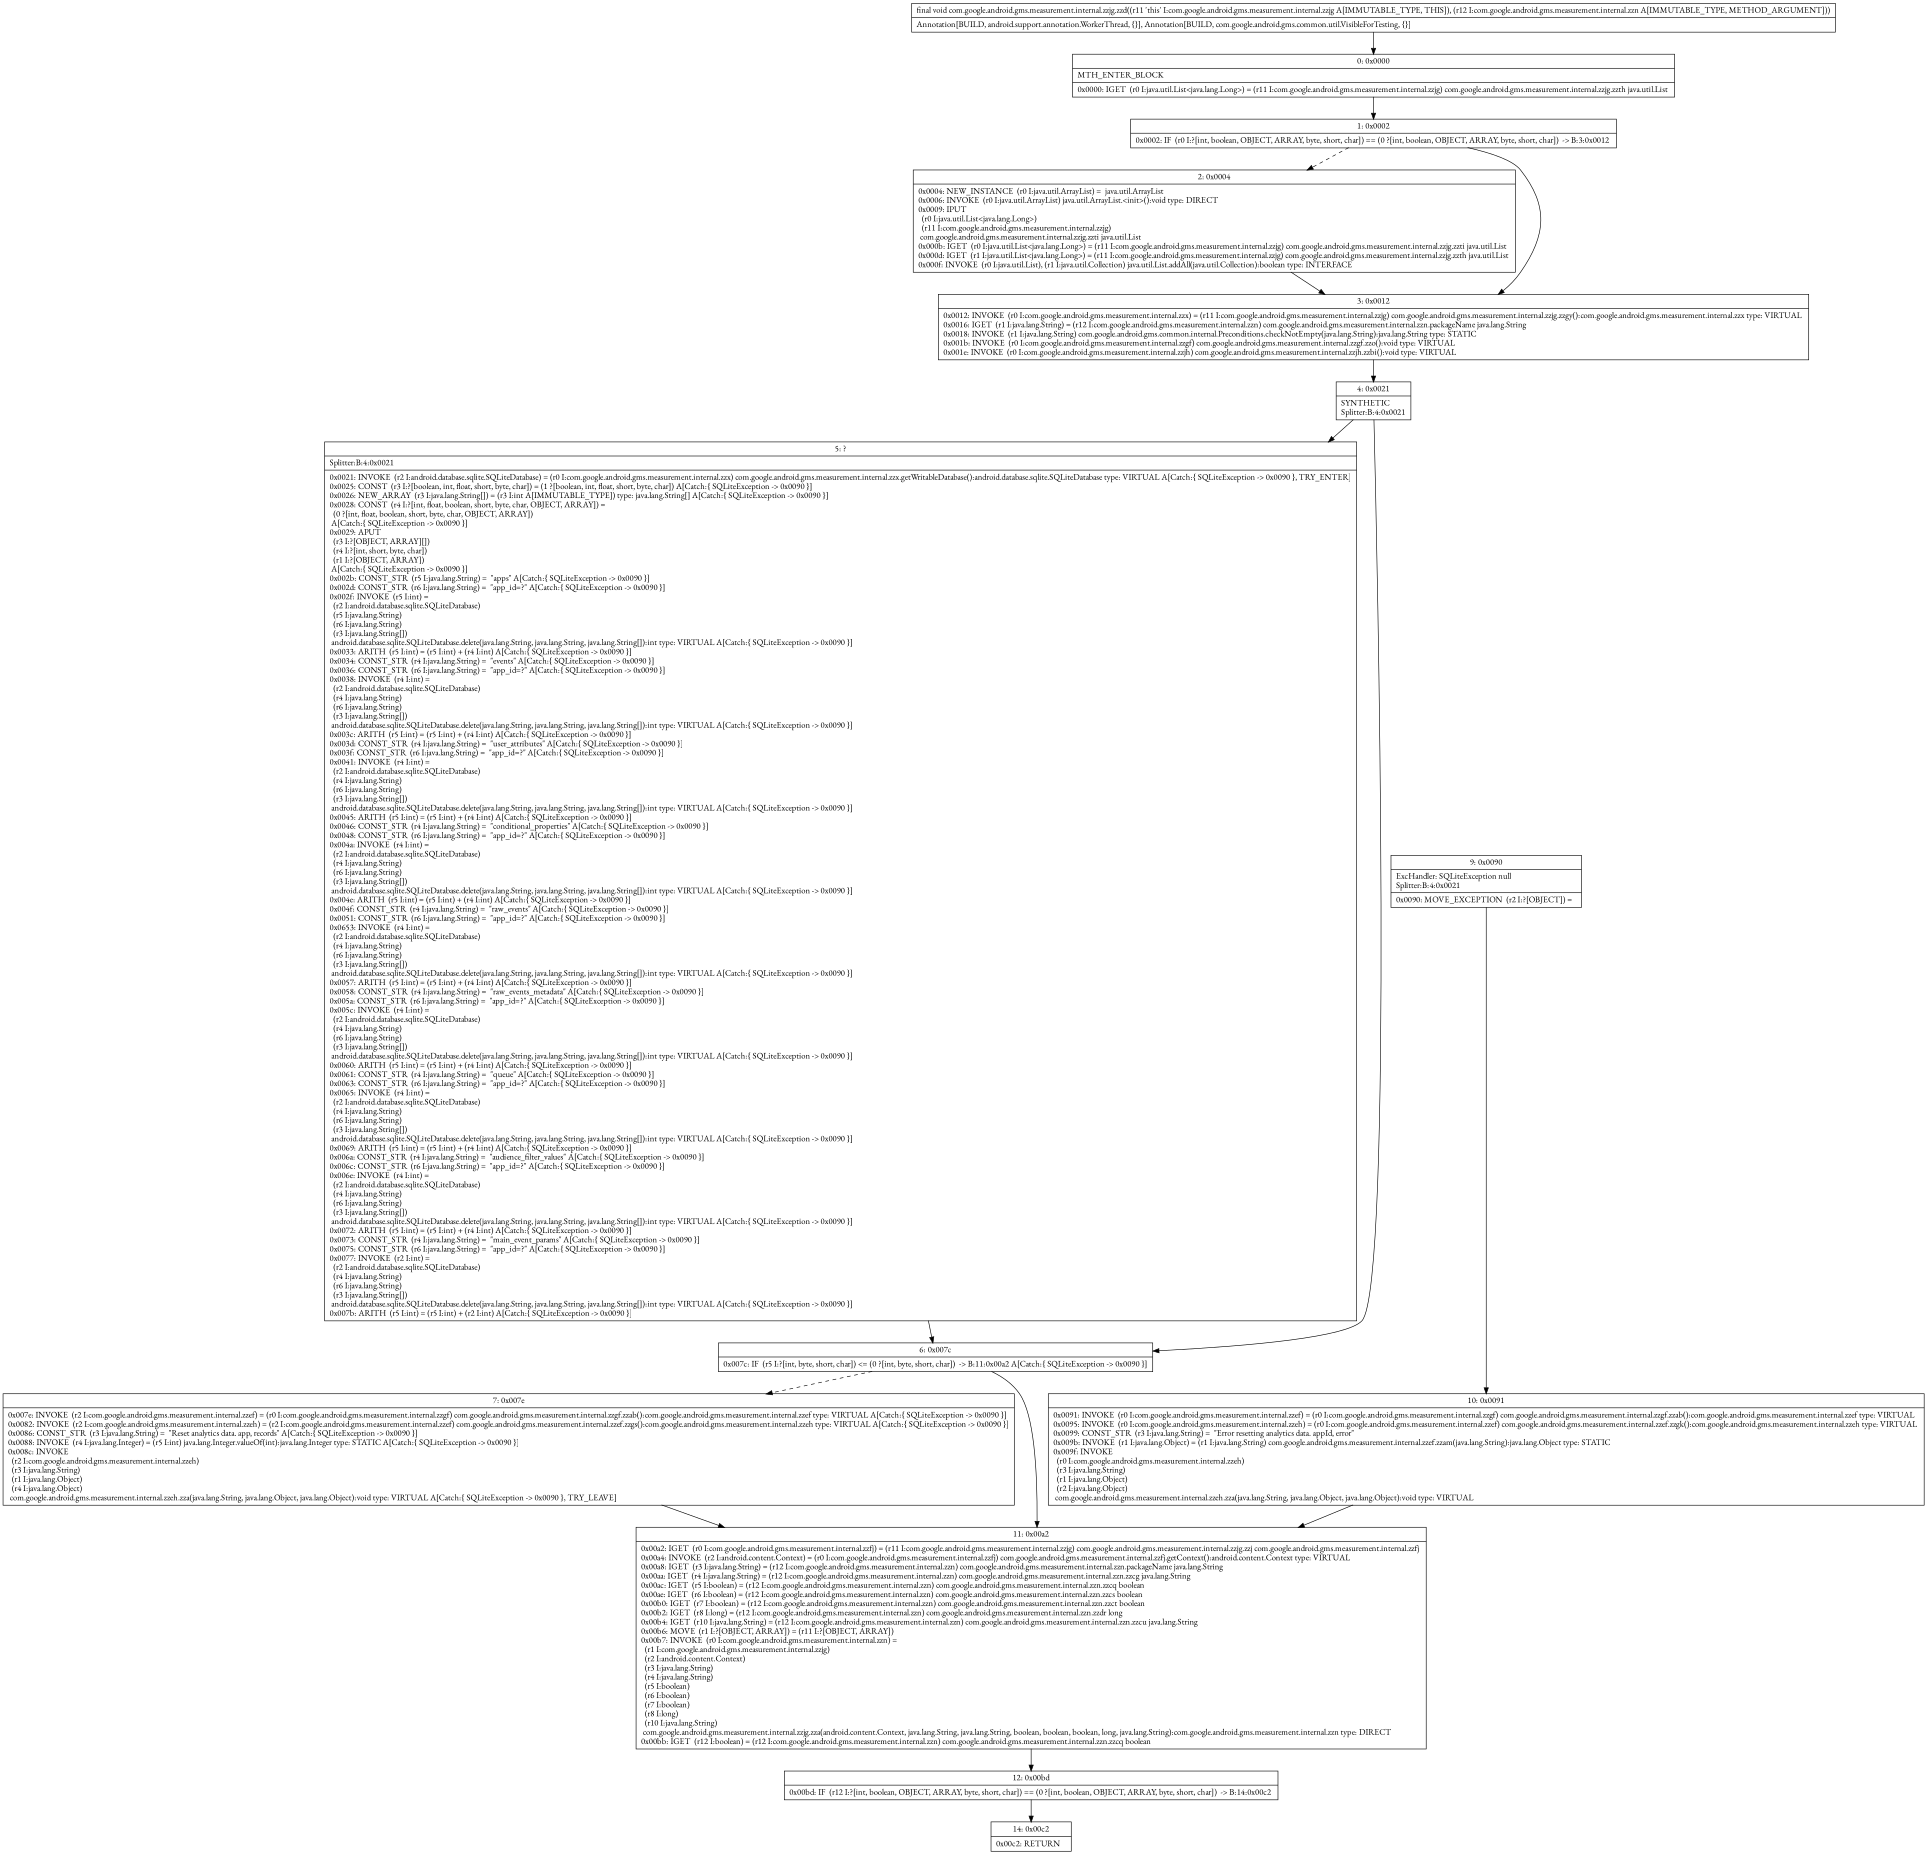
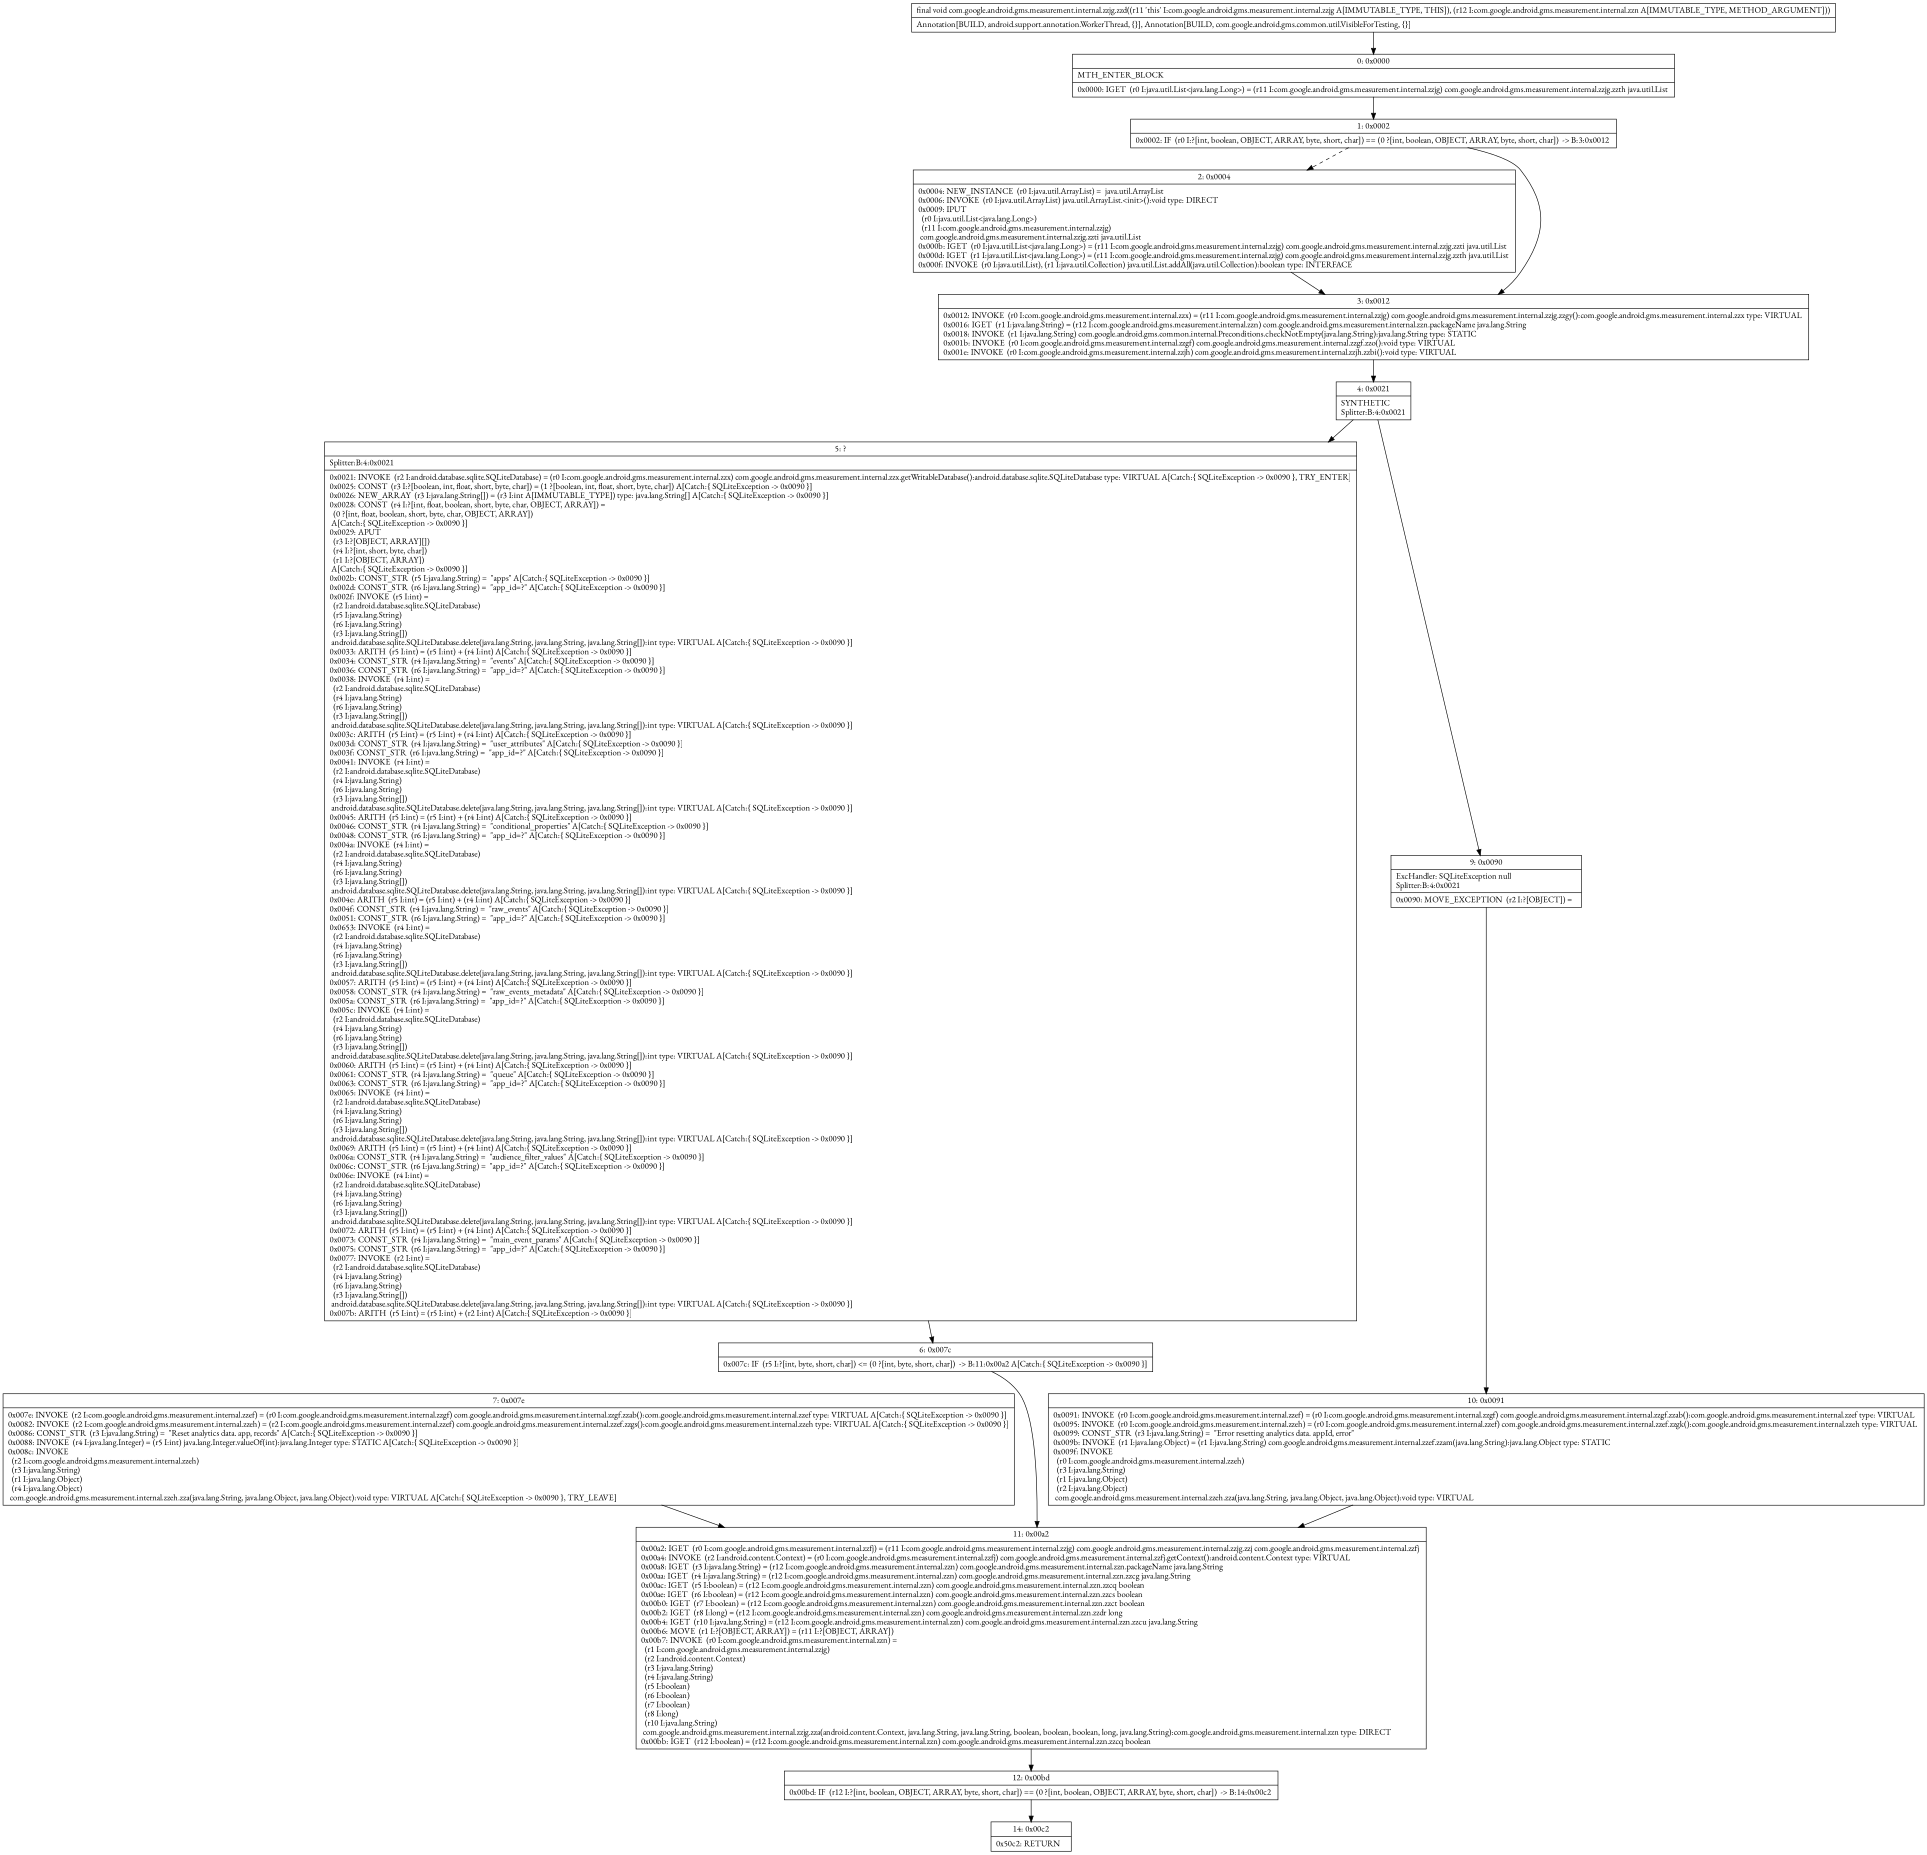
(1381, 974) -> (1428, 635)
(822, 1382) -> none
(1031, 1844) -> (1031, 1844)
